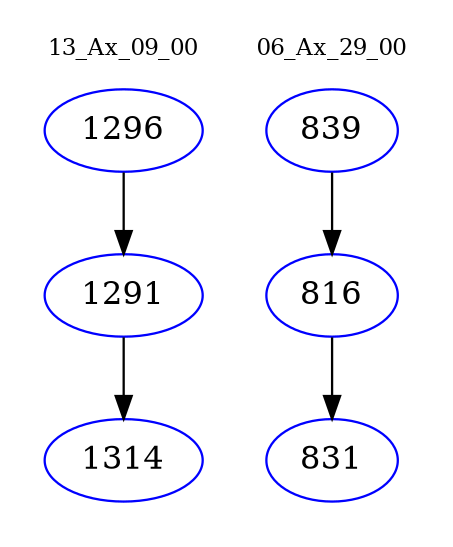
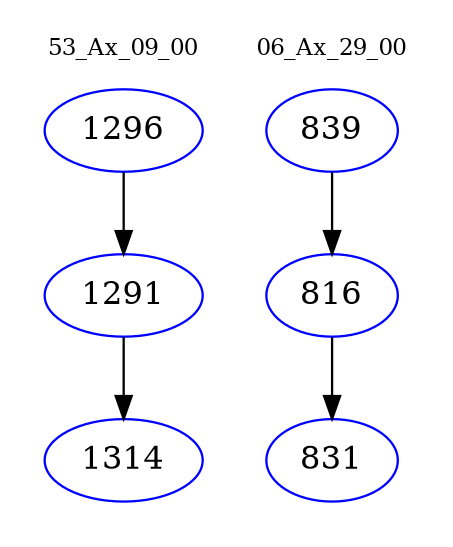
(124, 49) -> (124, 49)
